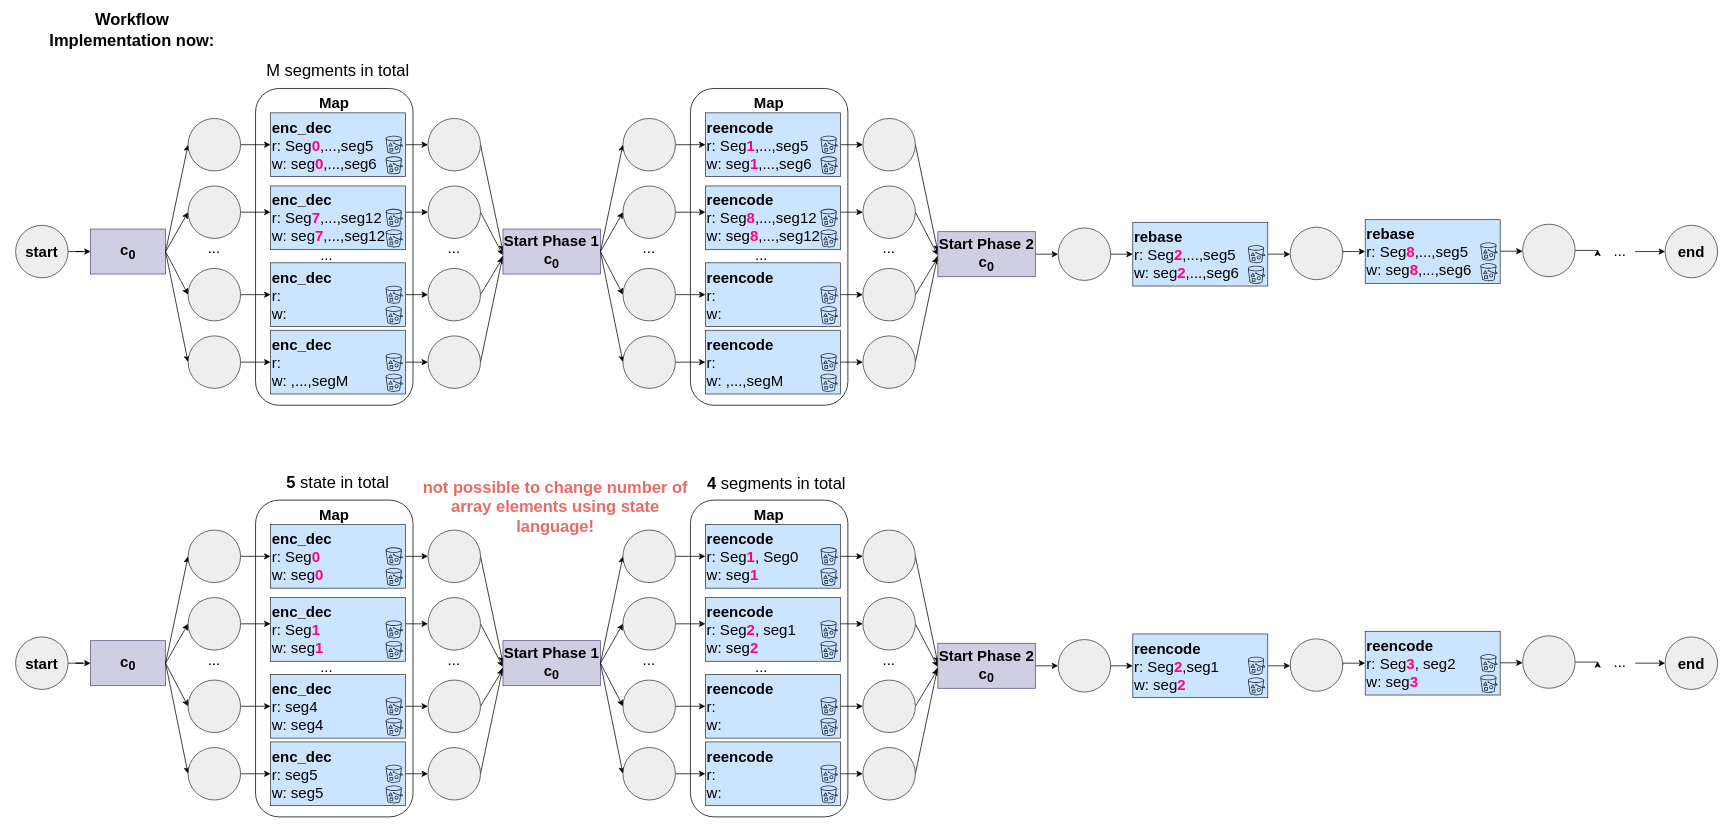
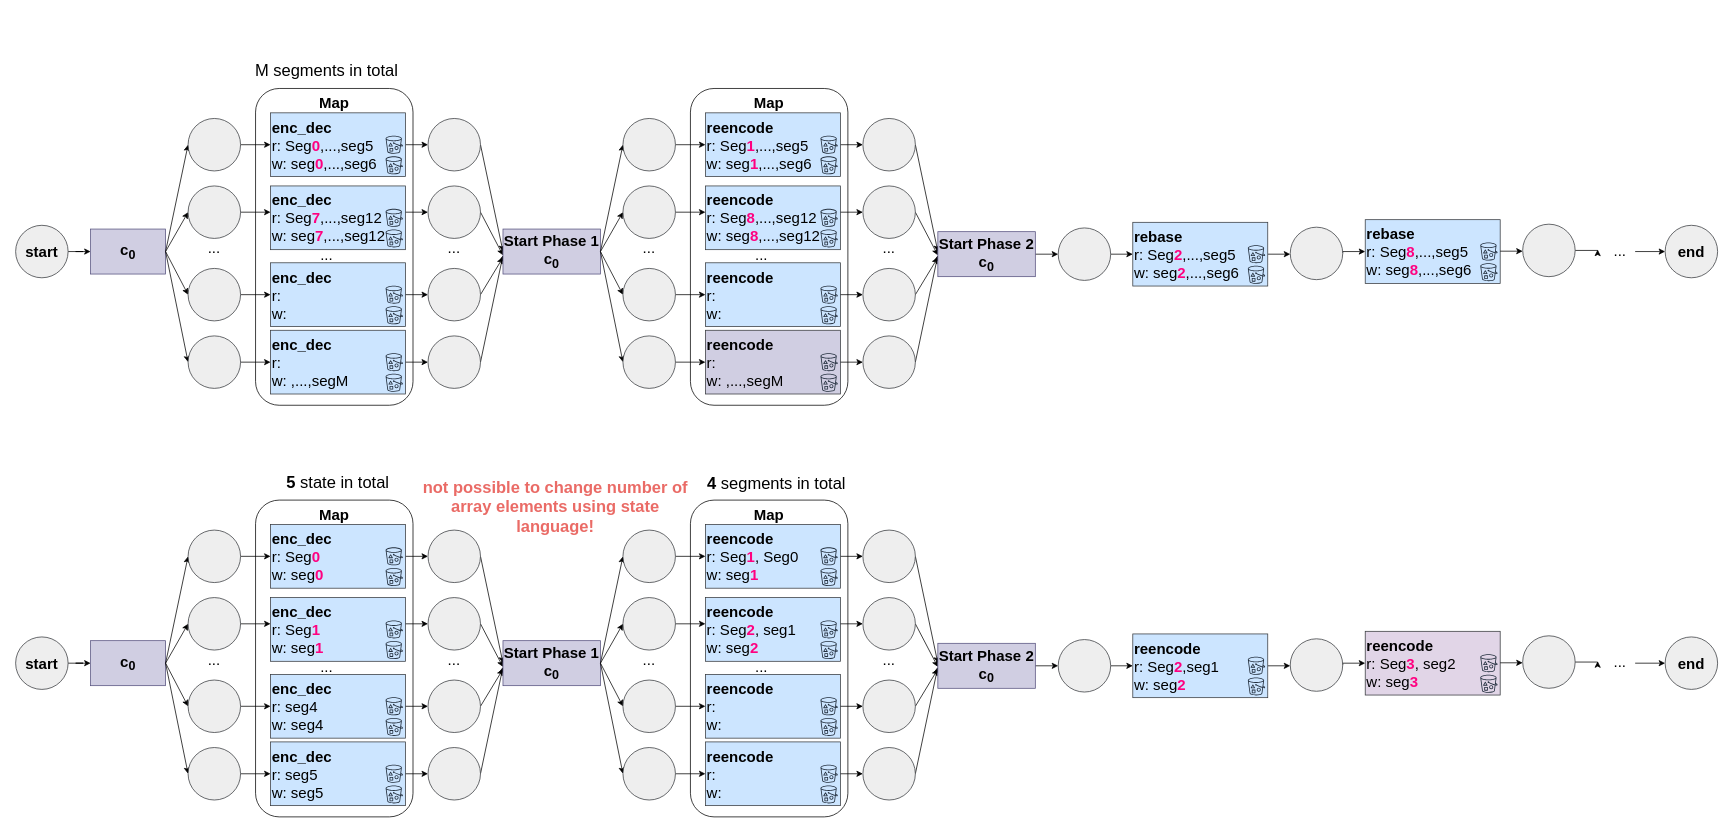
(132, 30) -> none
(338, 72) -> (327, 72)
(773, 362) -> (773, 362)
(1433, 663) -> (1433, 663)
